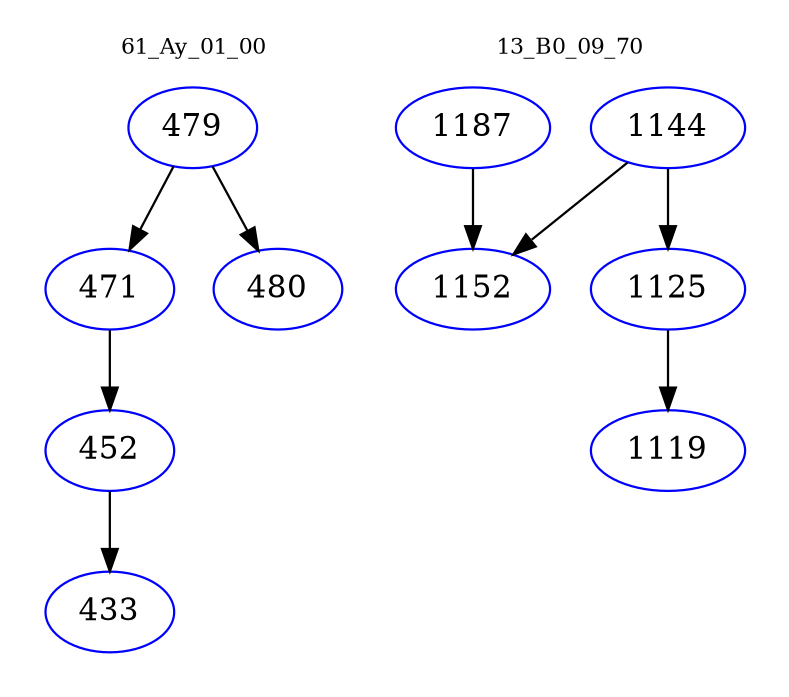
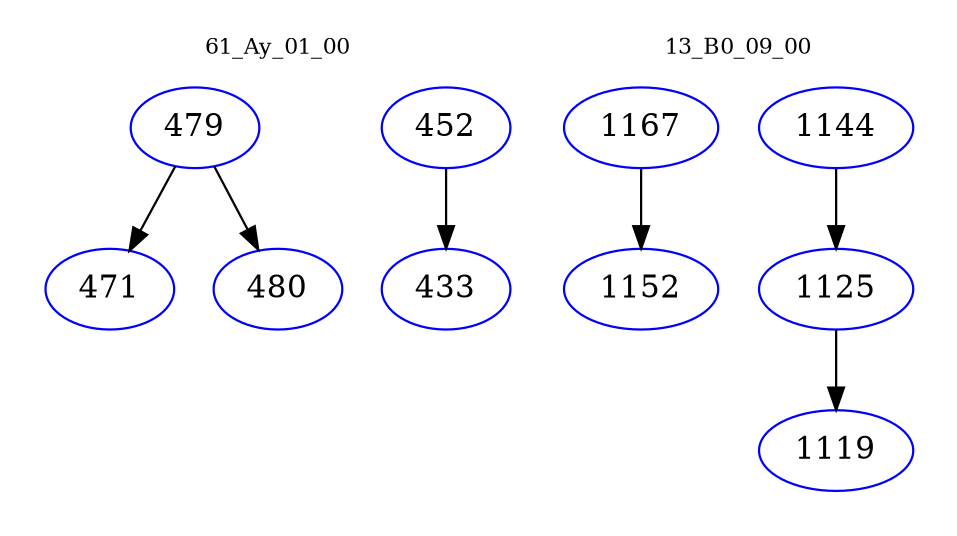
(571, 48) -> (739, 48)
(473, 128) -> (641, 128)
(580, 201) -> none
(110, 359) -> none
